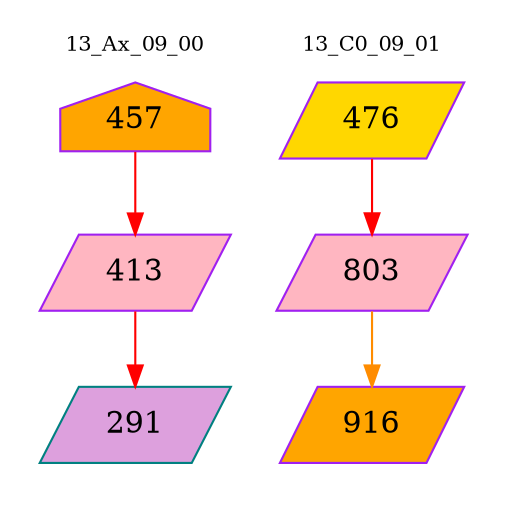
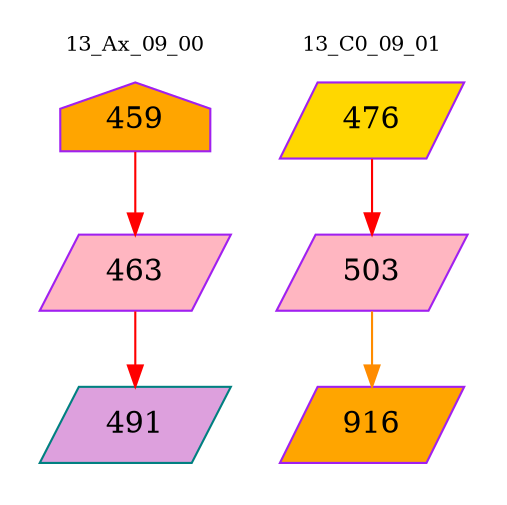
(135, 120) -> (135, 120)
(135, 273) -> (135, 273)
(372, 273) -> (372, 273)
(135, 425) -> (135, 425)
